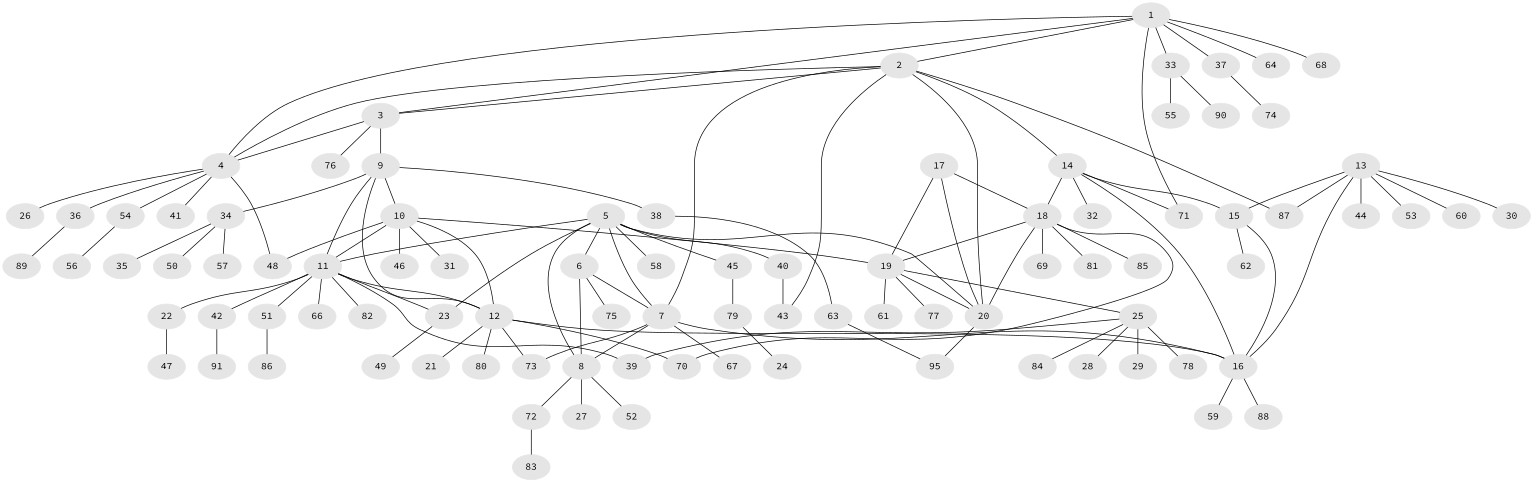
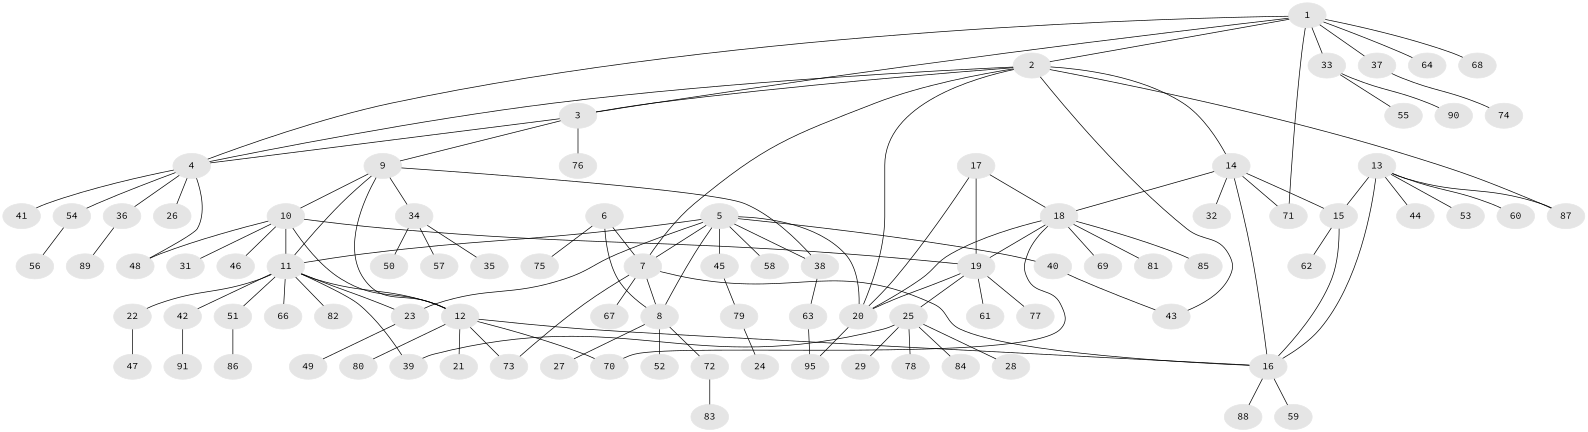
(1512, 216) -> none
(593, 241) -> (770, 241)
